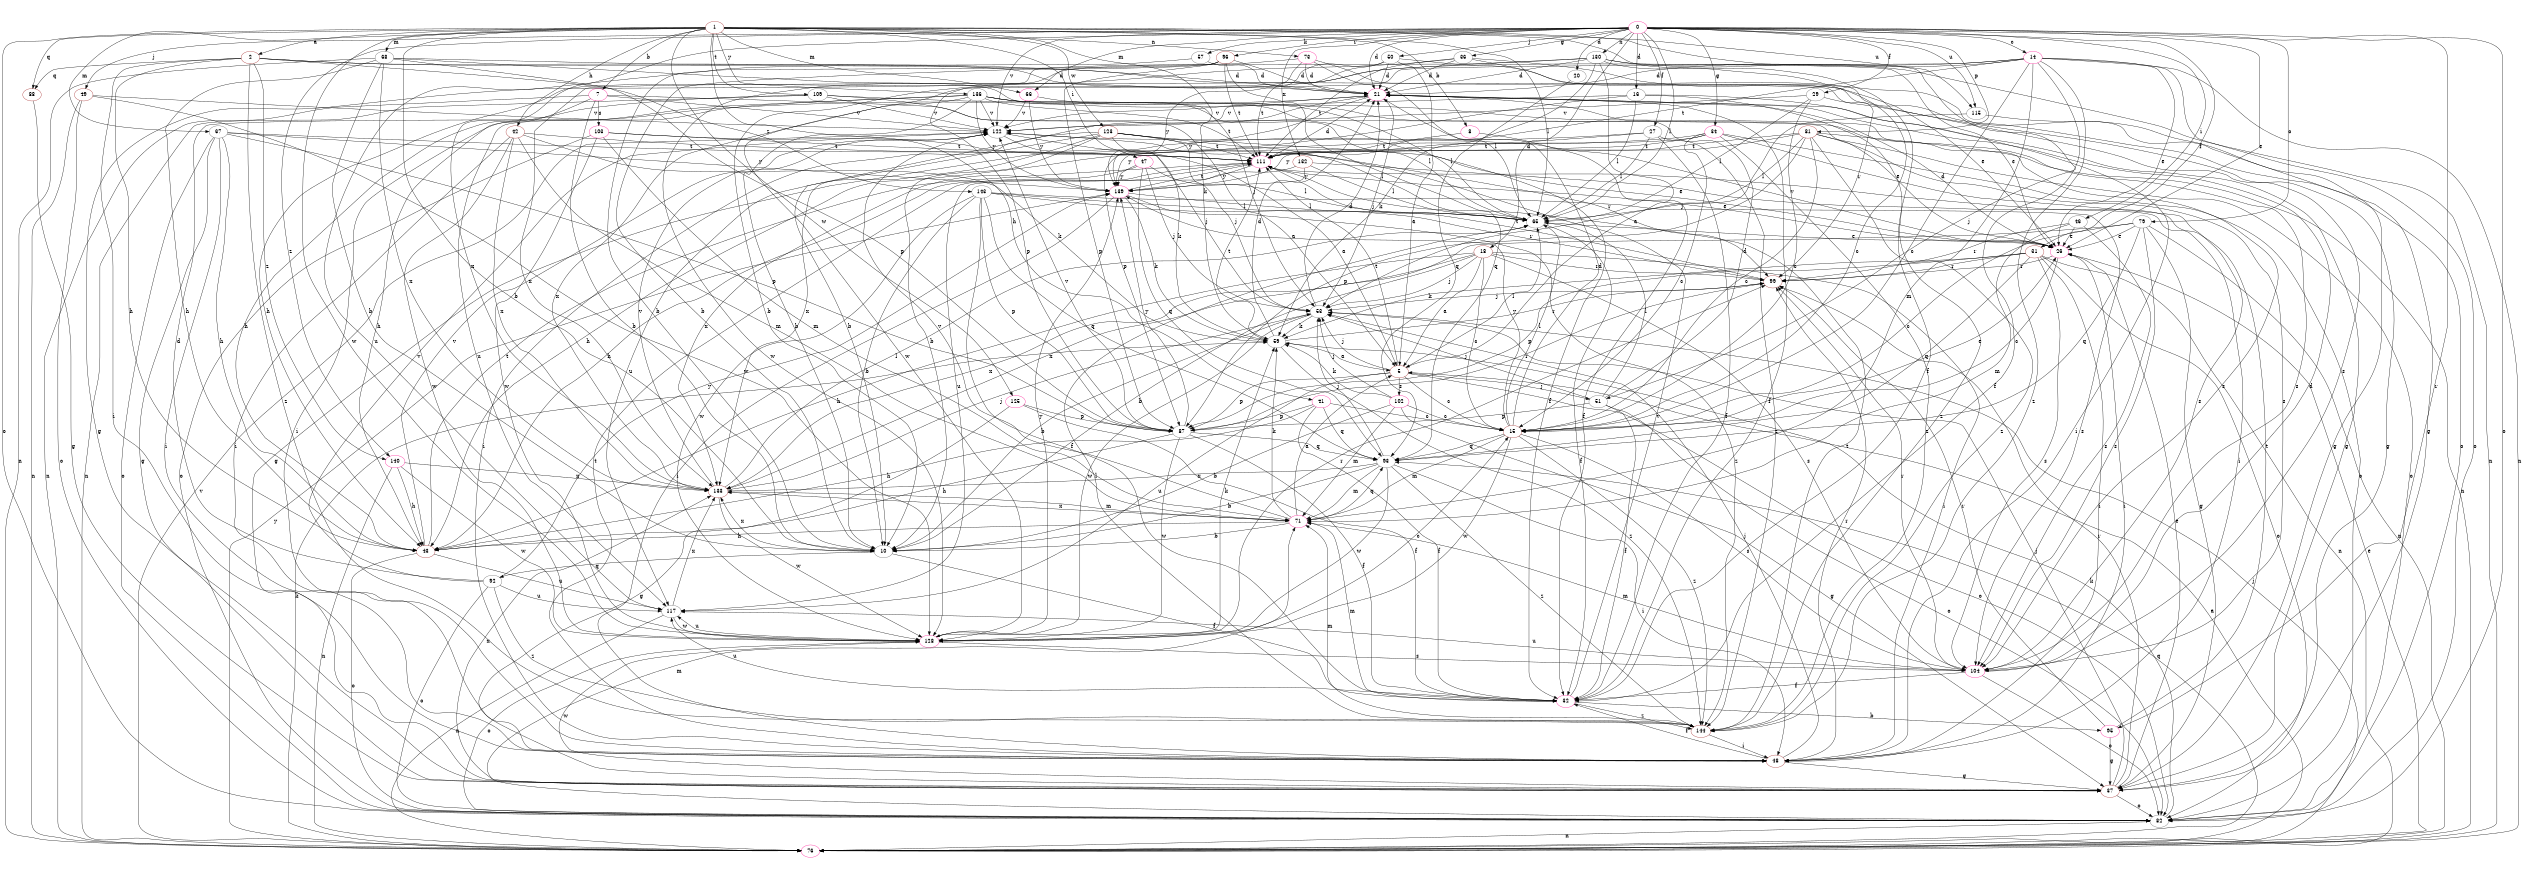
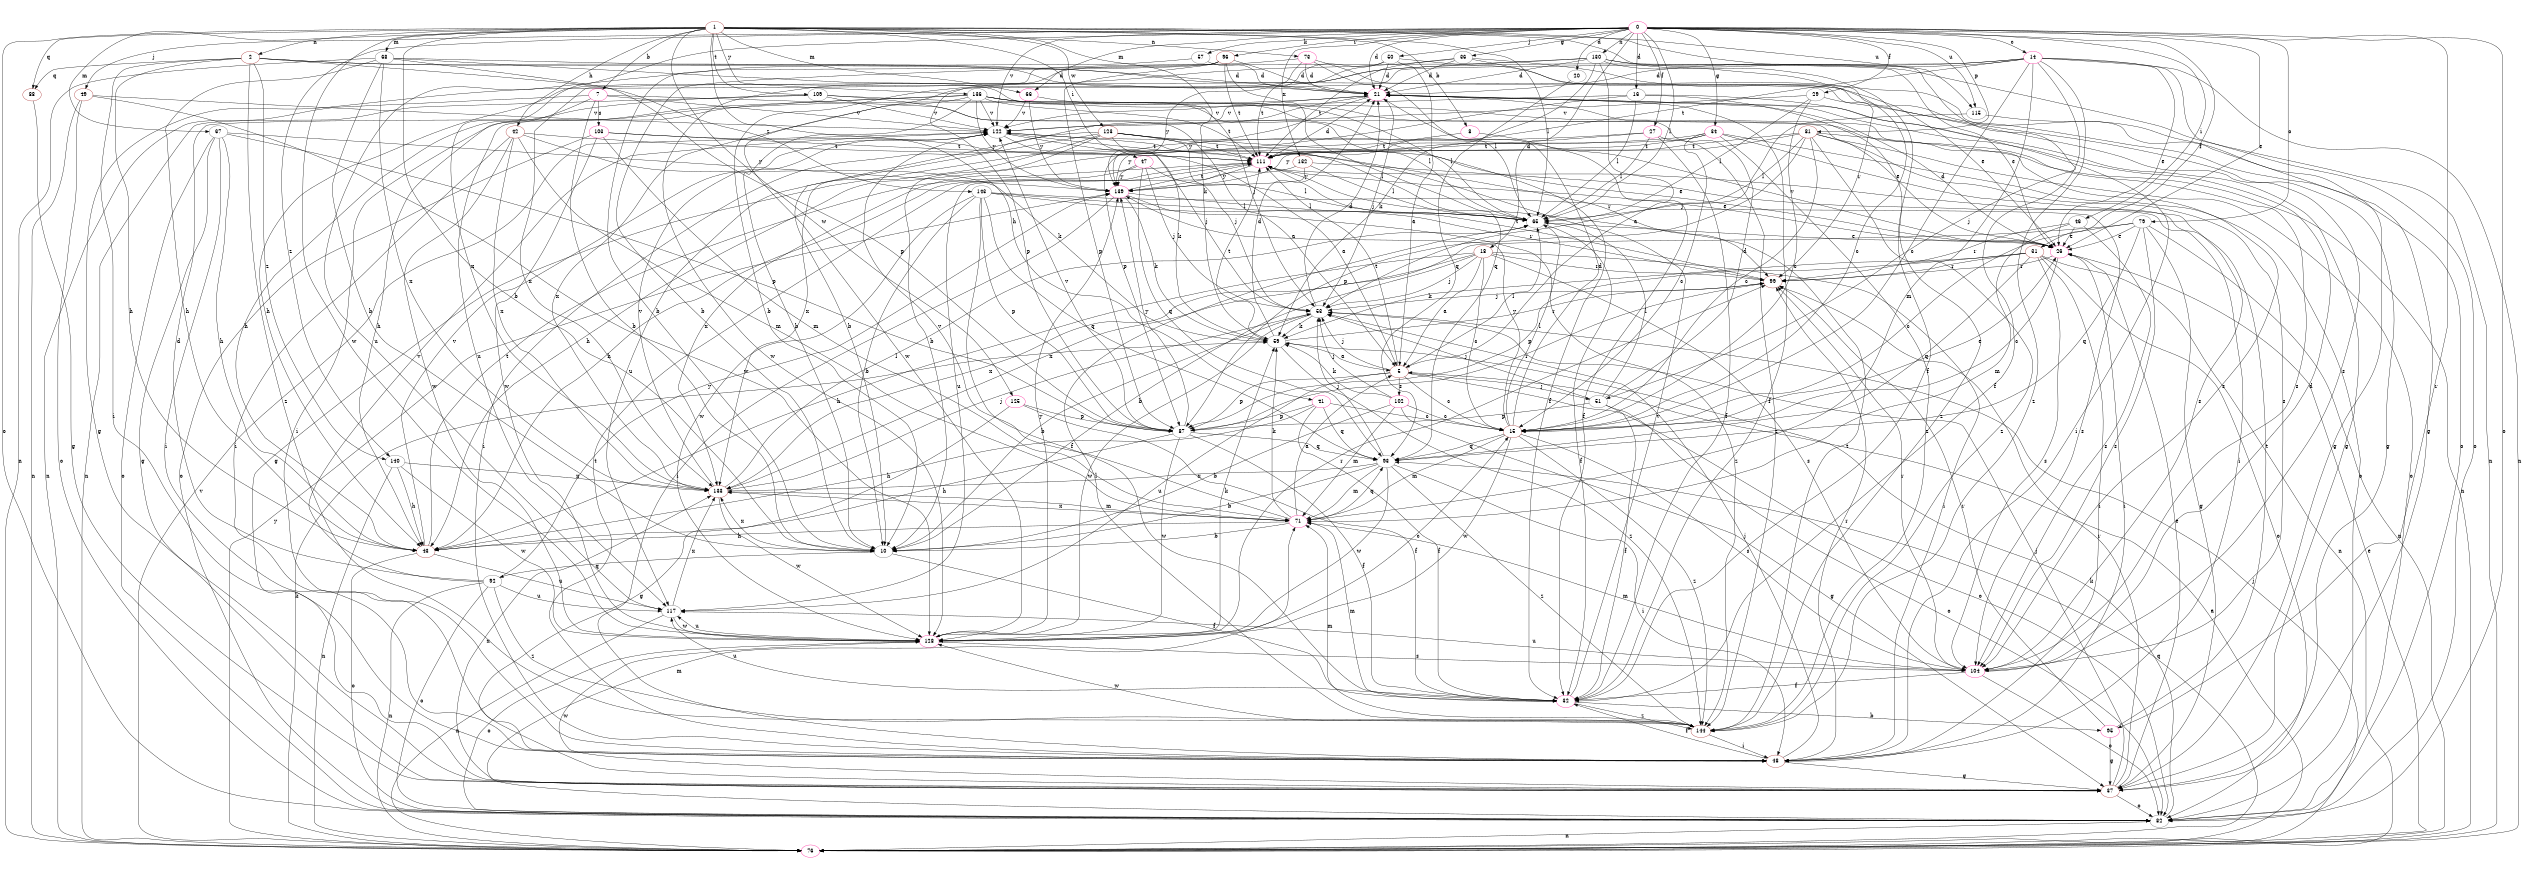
(315, 43) -> (315, 43)
(1653, 132) -> (1653, 132)
(763, 151) -> (1128, 147)
(395, 462) -> (395, 462)
none -> (1276, 717)
none -> (443, 836)
